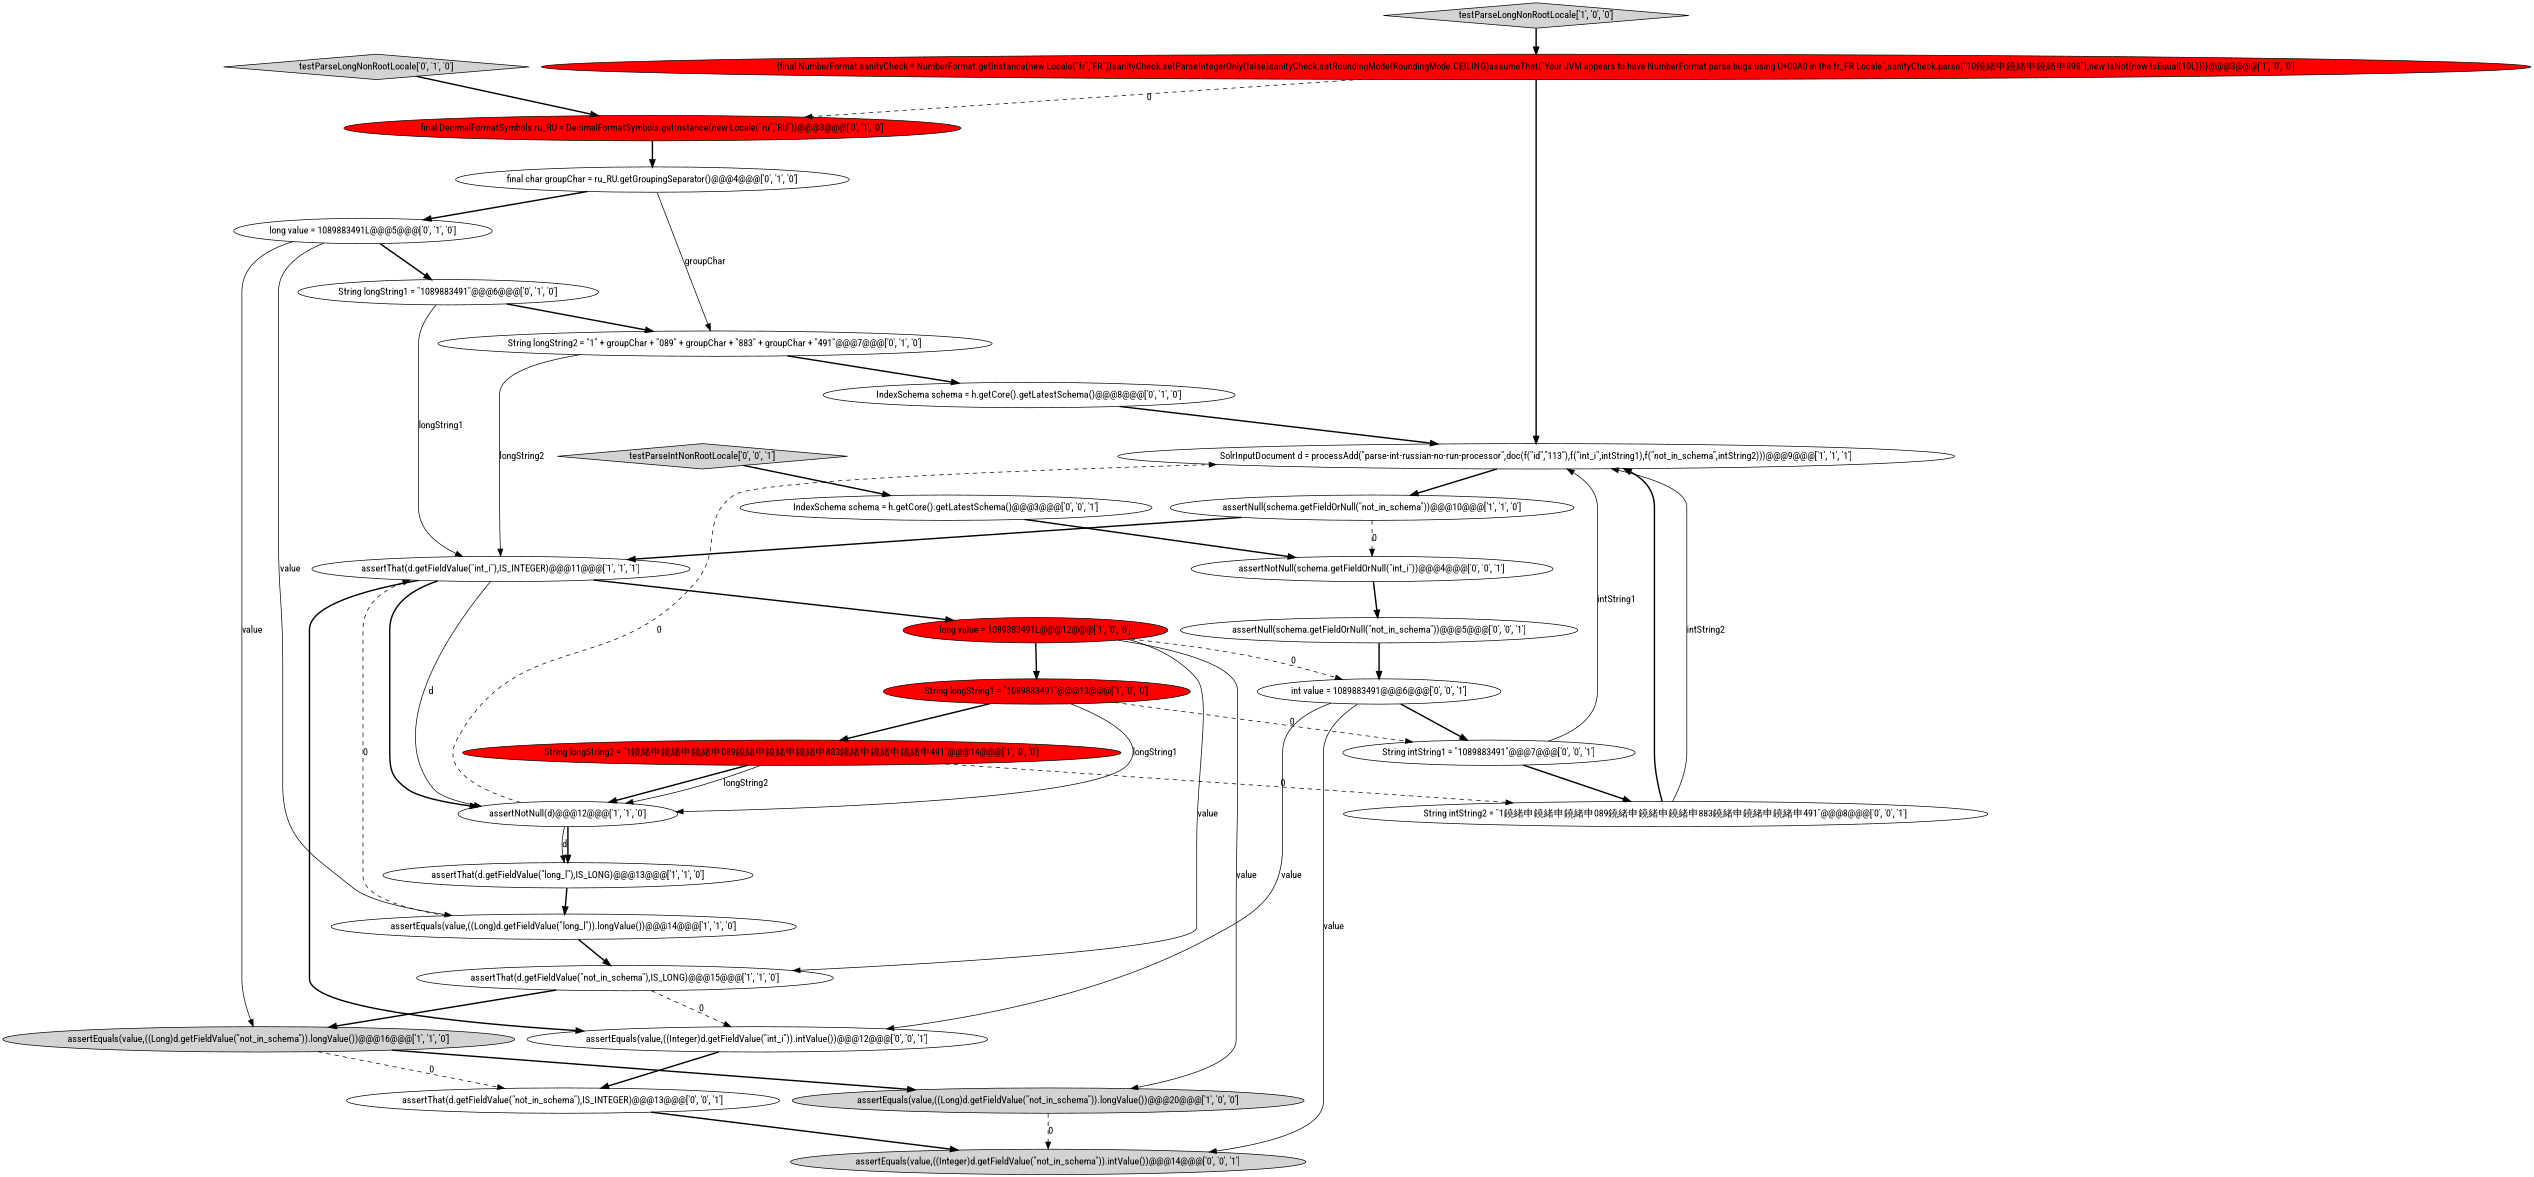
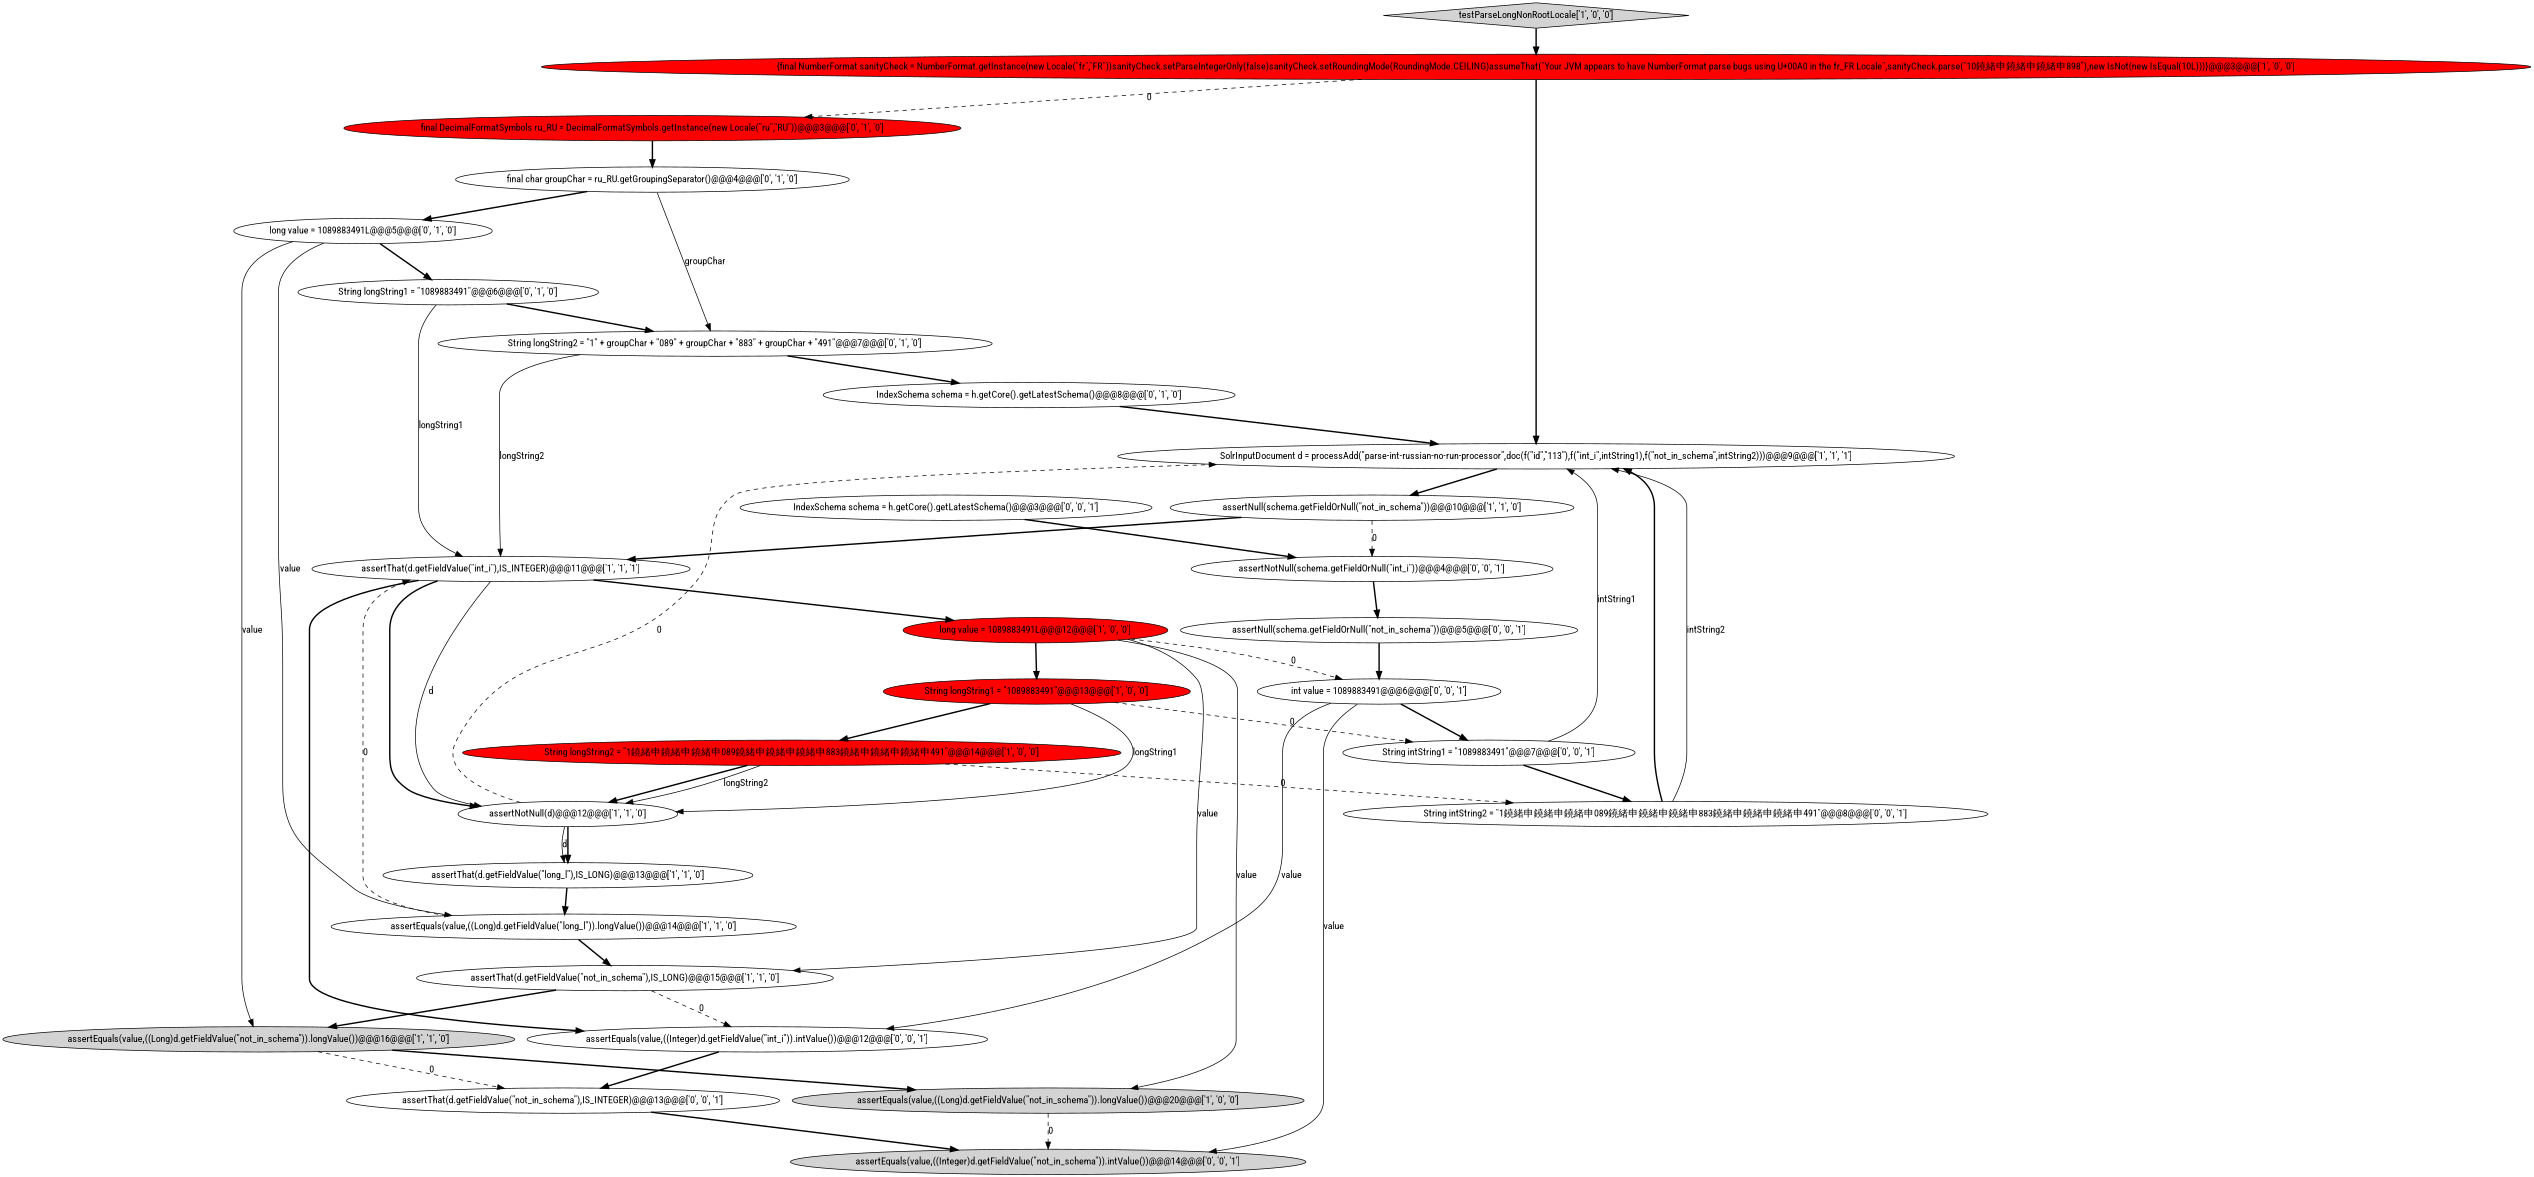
(376, 67) -> none
(702, 456) -> none
